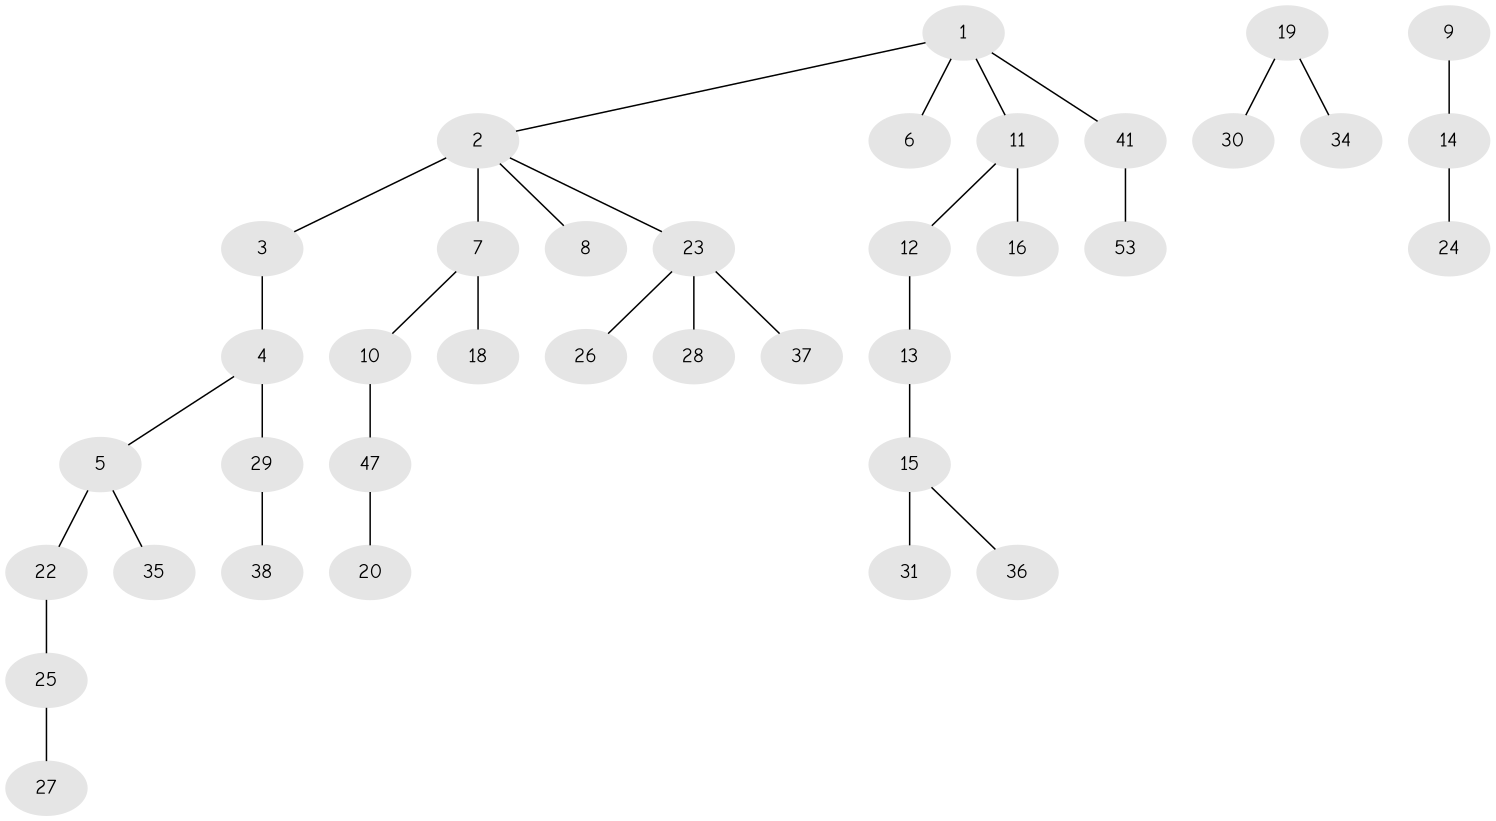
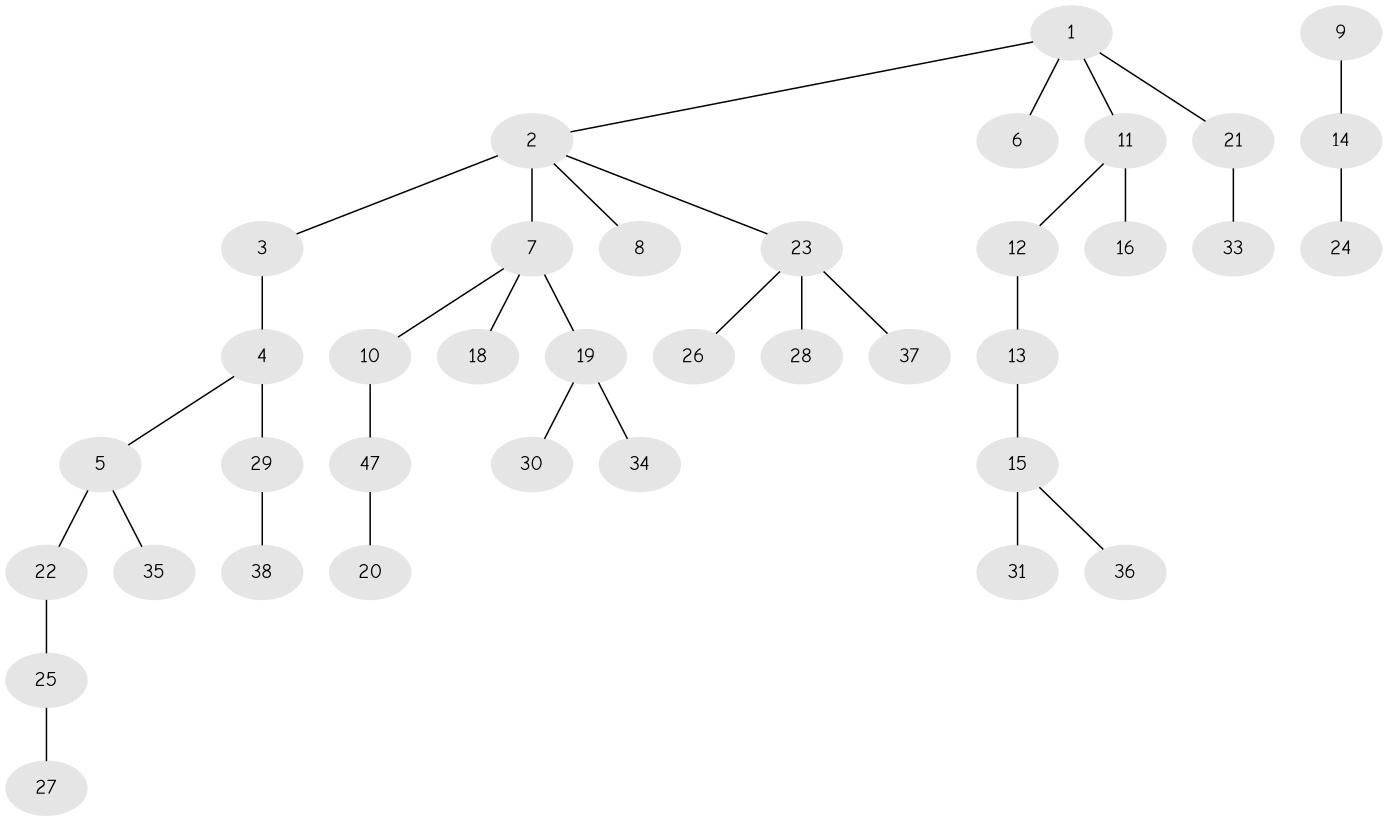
(1125, 141) -> (1233, 141)
(1125, 249) -> (1233, 249)
none -> (559, 303)
